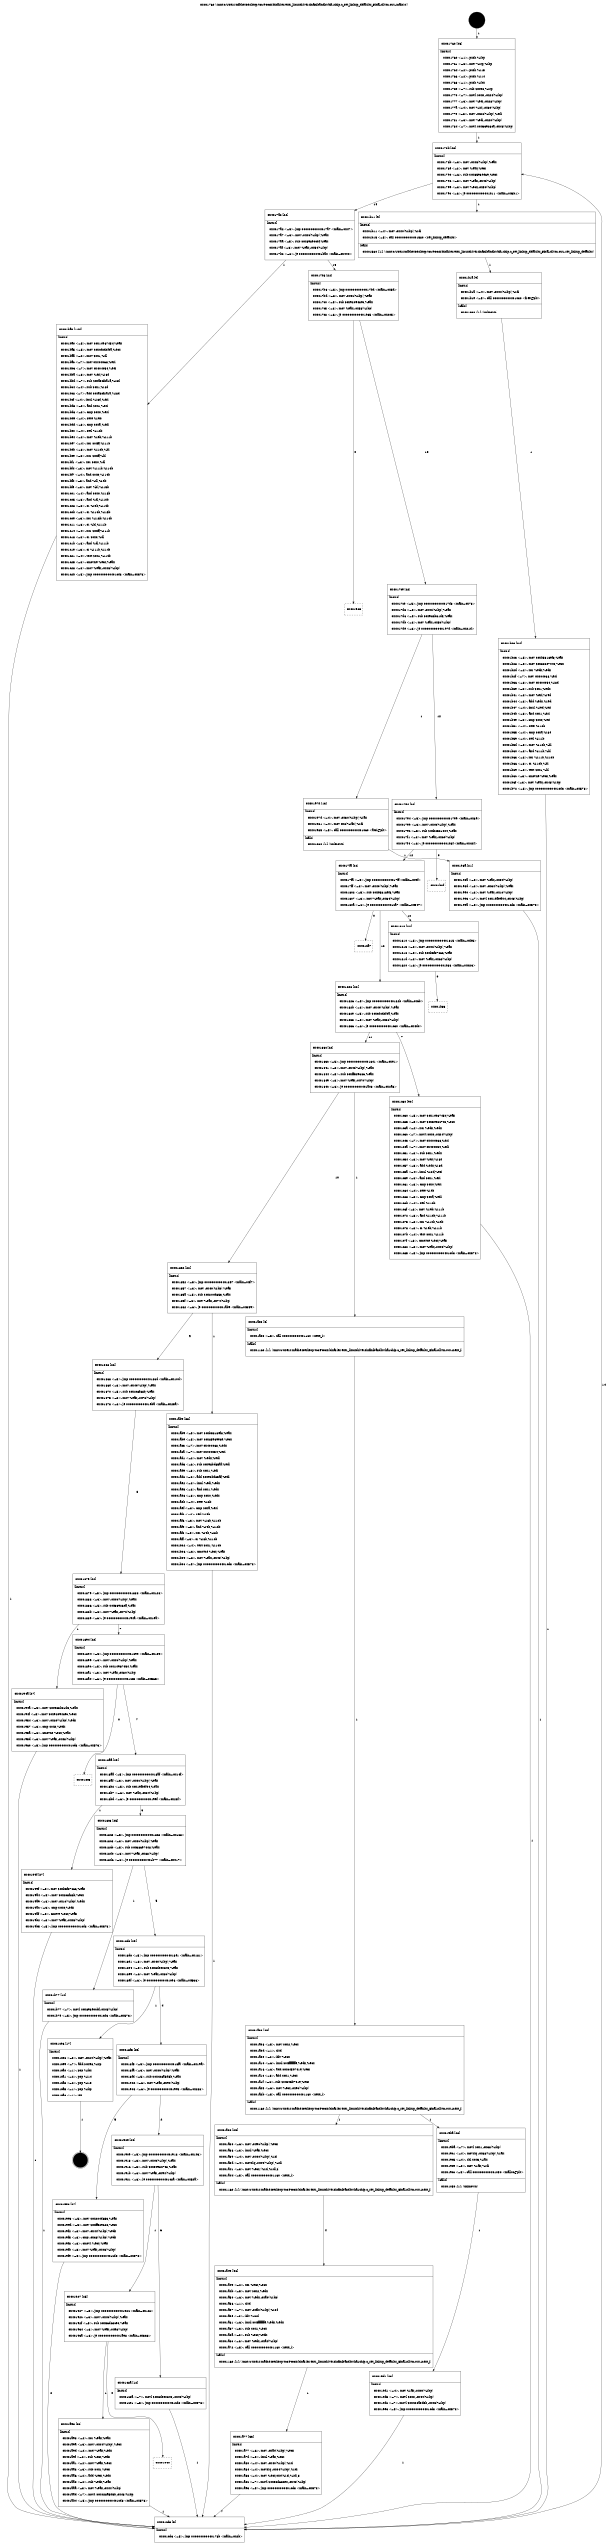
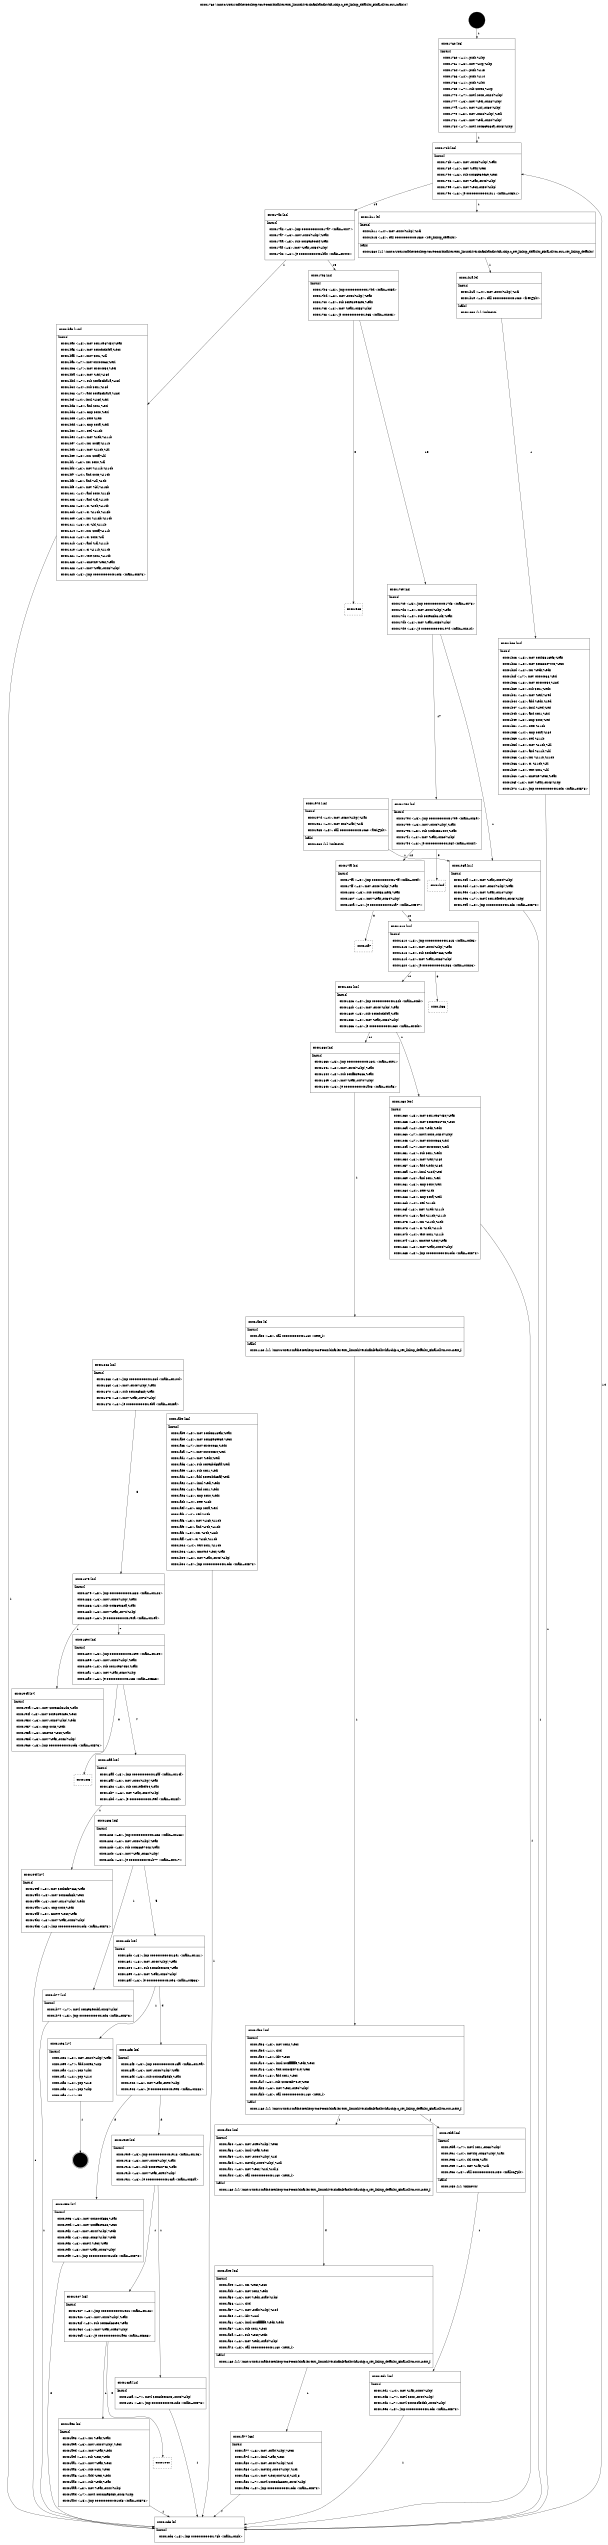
(389, 716) -> (472, 745)
(439, 717) -> (439, 717)
(380, 945) -> (407, 976)
(401, 1037) -> (401, 1037)
(212, 1288) -> none
(140, 1809) -> none
(115, 2120) -> (115, 2120)
(18, 2191) -> none
(161, 2231) -> (161, 2231)
